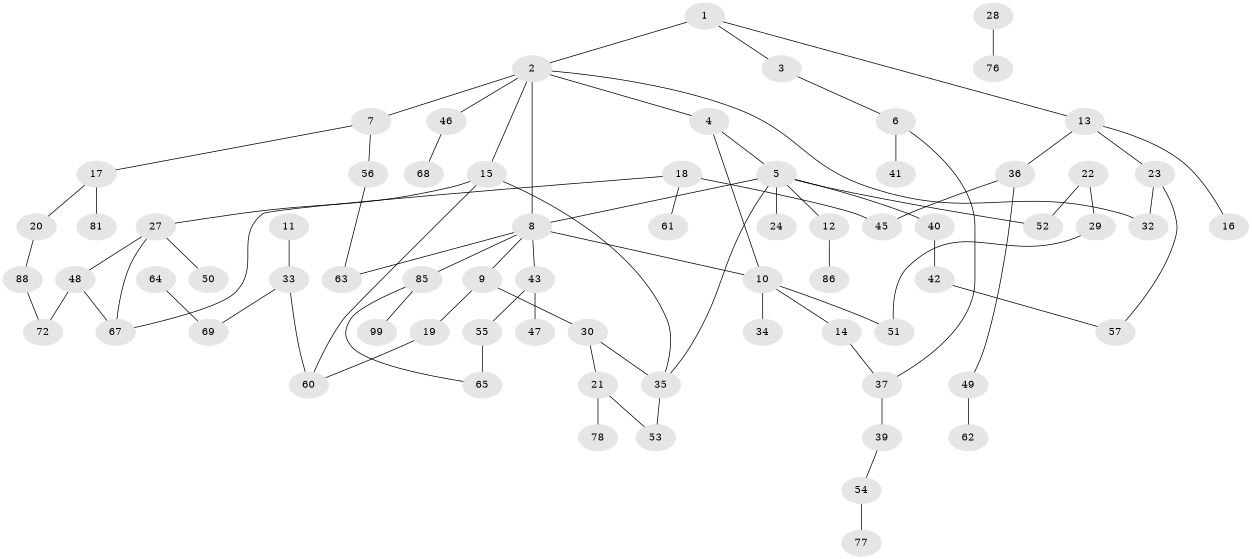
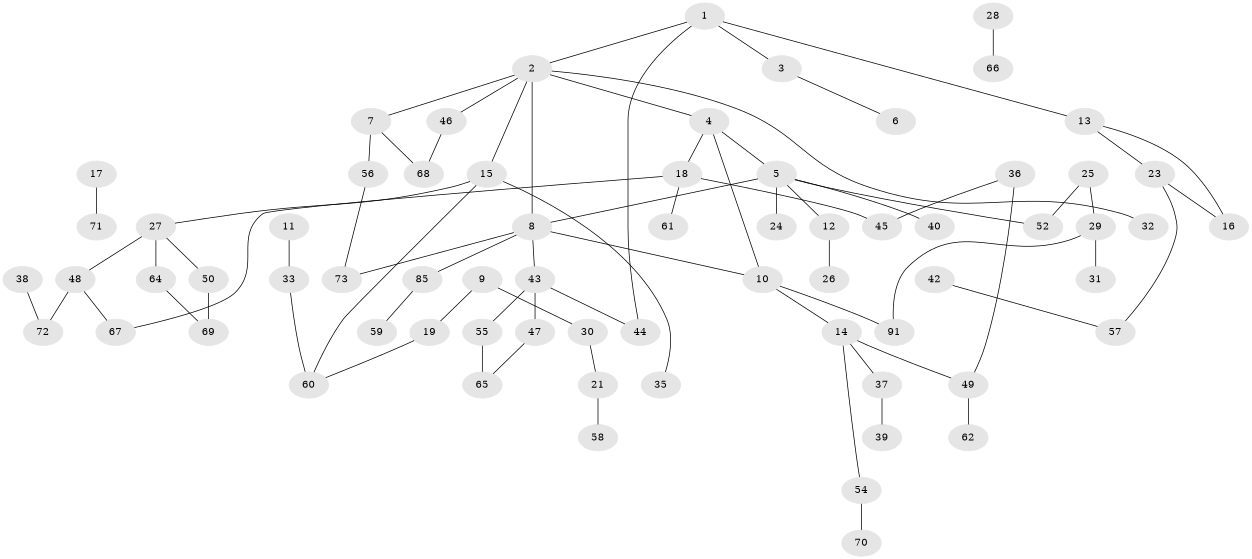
(993, 69) -> (993, 69)
(234, 148) -> (397, 148)
none -> (696, 148)
(1050, 148) -> none
(896, 174) -> none
(1088, 174) -> (1088, 174)
(1152, 200) -> (1192, 201)
(37, 227) -> none
(97, 227) -> (97, 227)
(507, 253) -> none
(935, 254) -> none
(975, 258) -> none
(126, 277) -> (156, 253)
(23, 280) -> (23, 280)
(342, 280) -> (342, 280)
(829, 280) -> (829, 280)
none -> (1096, 280)
(721, 281) -> none
(249, 306) -> (209, 301)
(377, 332) -> (377, 332)
none -> (640, 332)
(763, 332) -> none
(894, 332) -> (894, 332)
(361, 354) -> (509, 359)
(624, 359) -> none
none -> (904, 360)
(598, 438) -> (598, 438)
(656, 438) -> none
(872, 464) -> (851, 412)
(861, 543) -> (861, 543)
